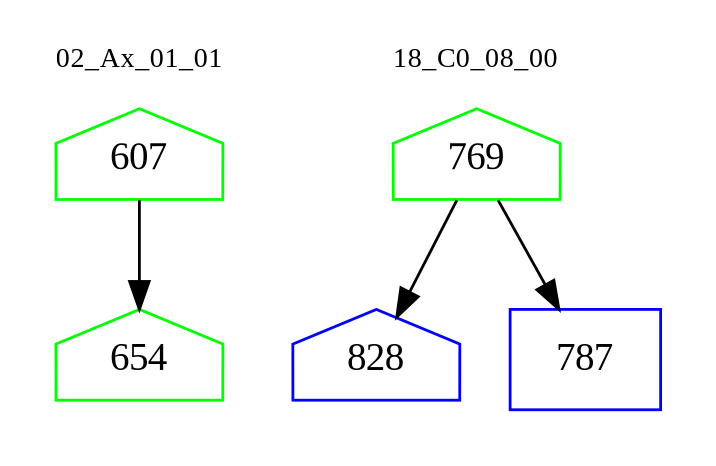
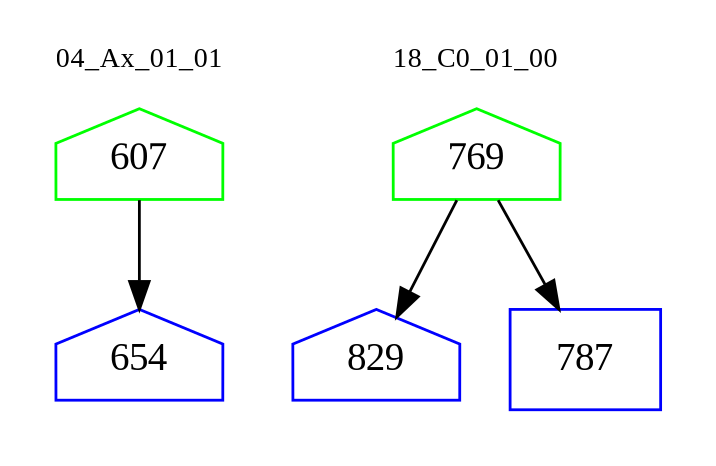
(141, 60) -> (141, 60)
(477, 60) -> (477, 60)
(139, 360) -> (139, 360)
(376, 360) -> (376, 360)
